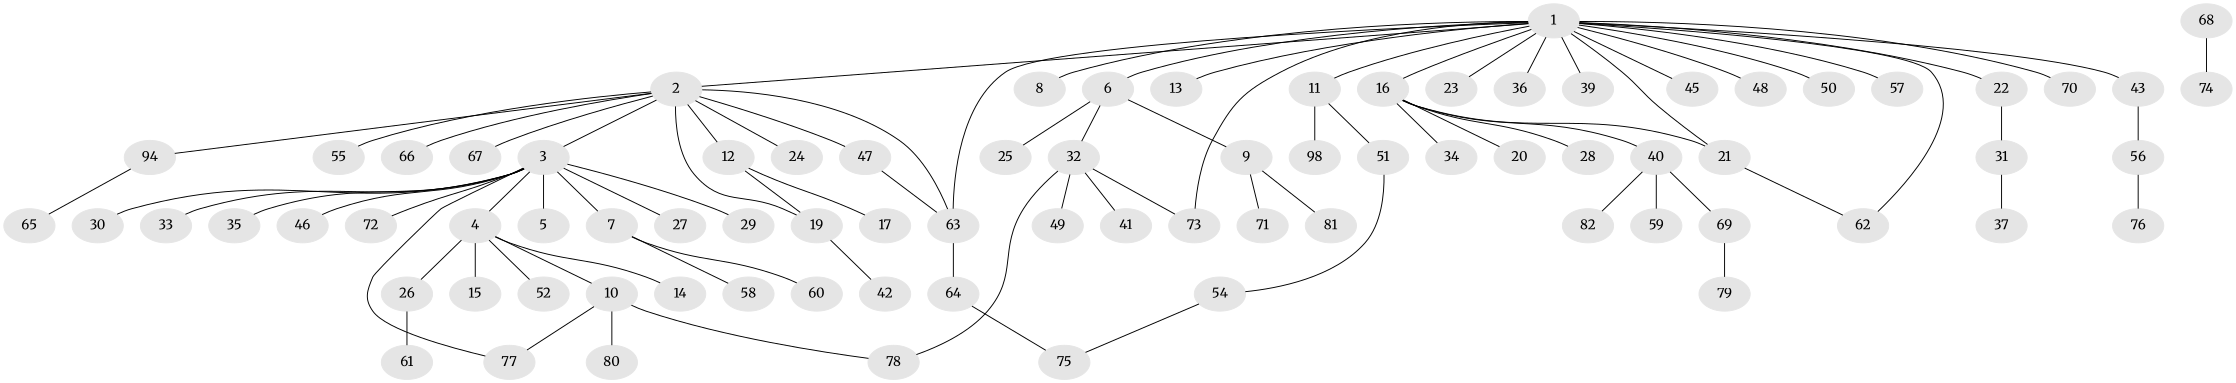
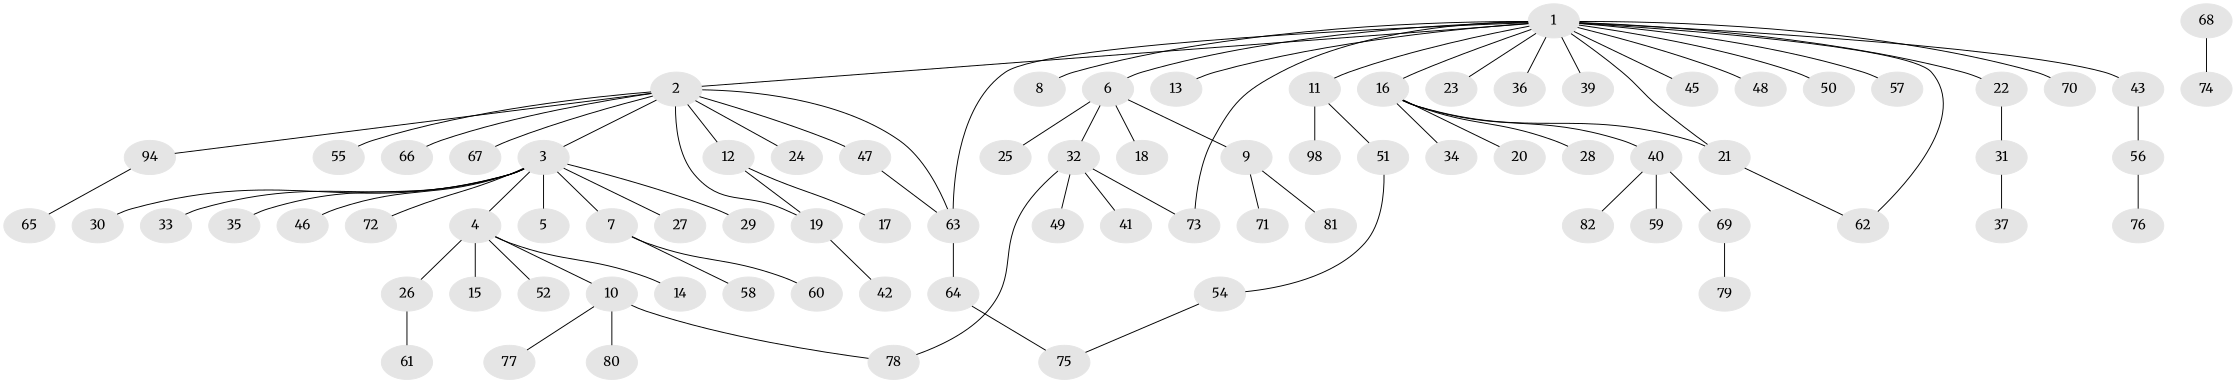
none -> (1142, 157)
(383, 266) -> none
